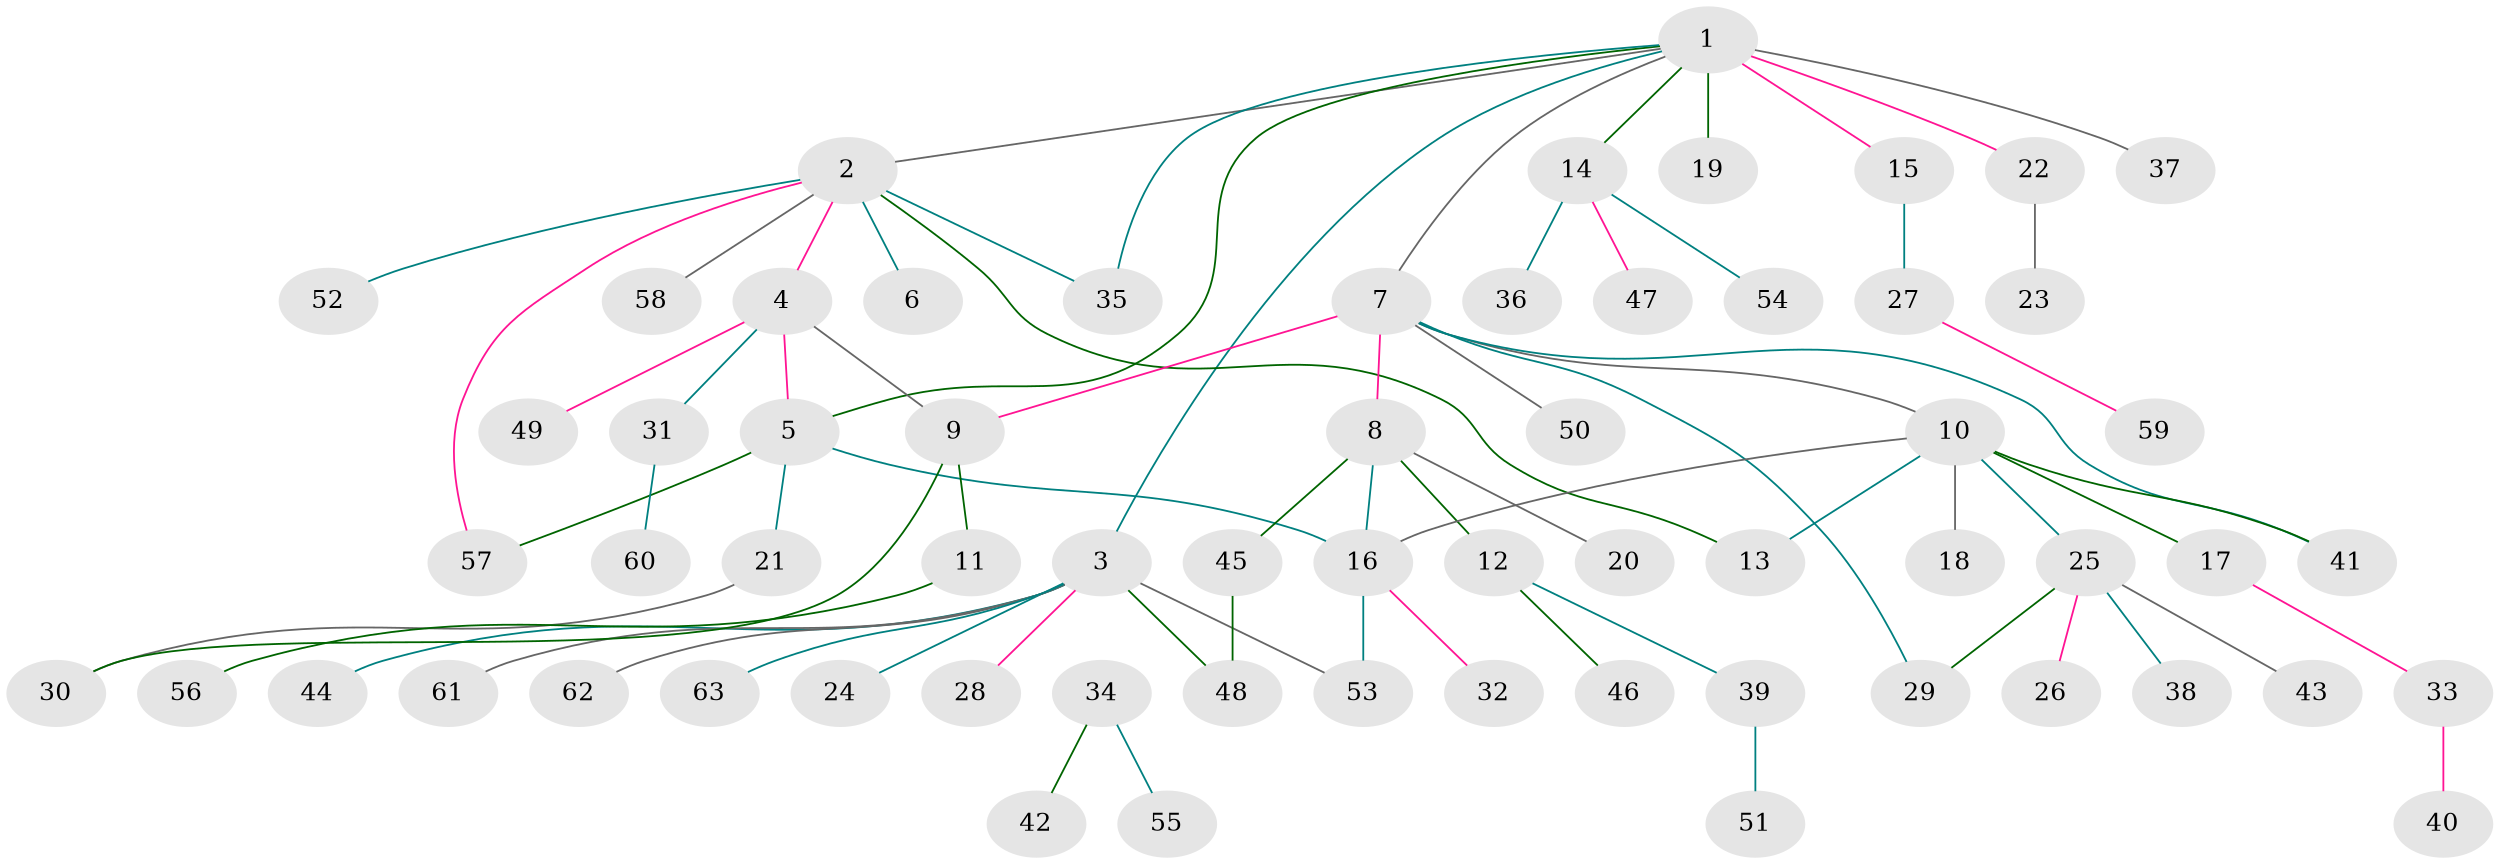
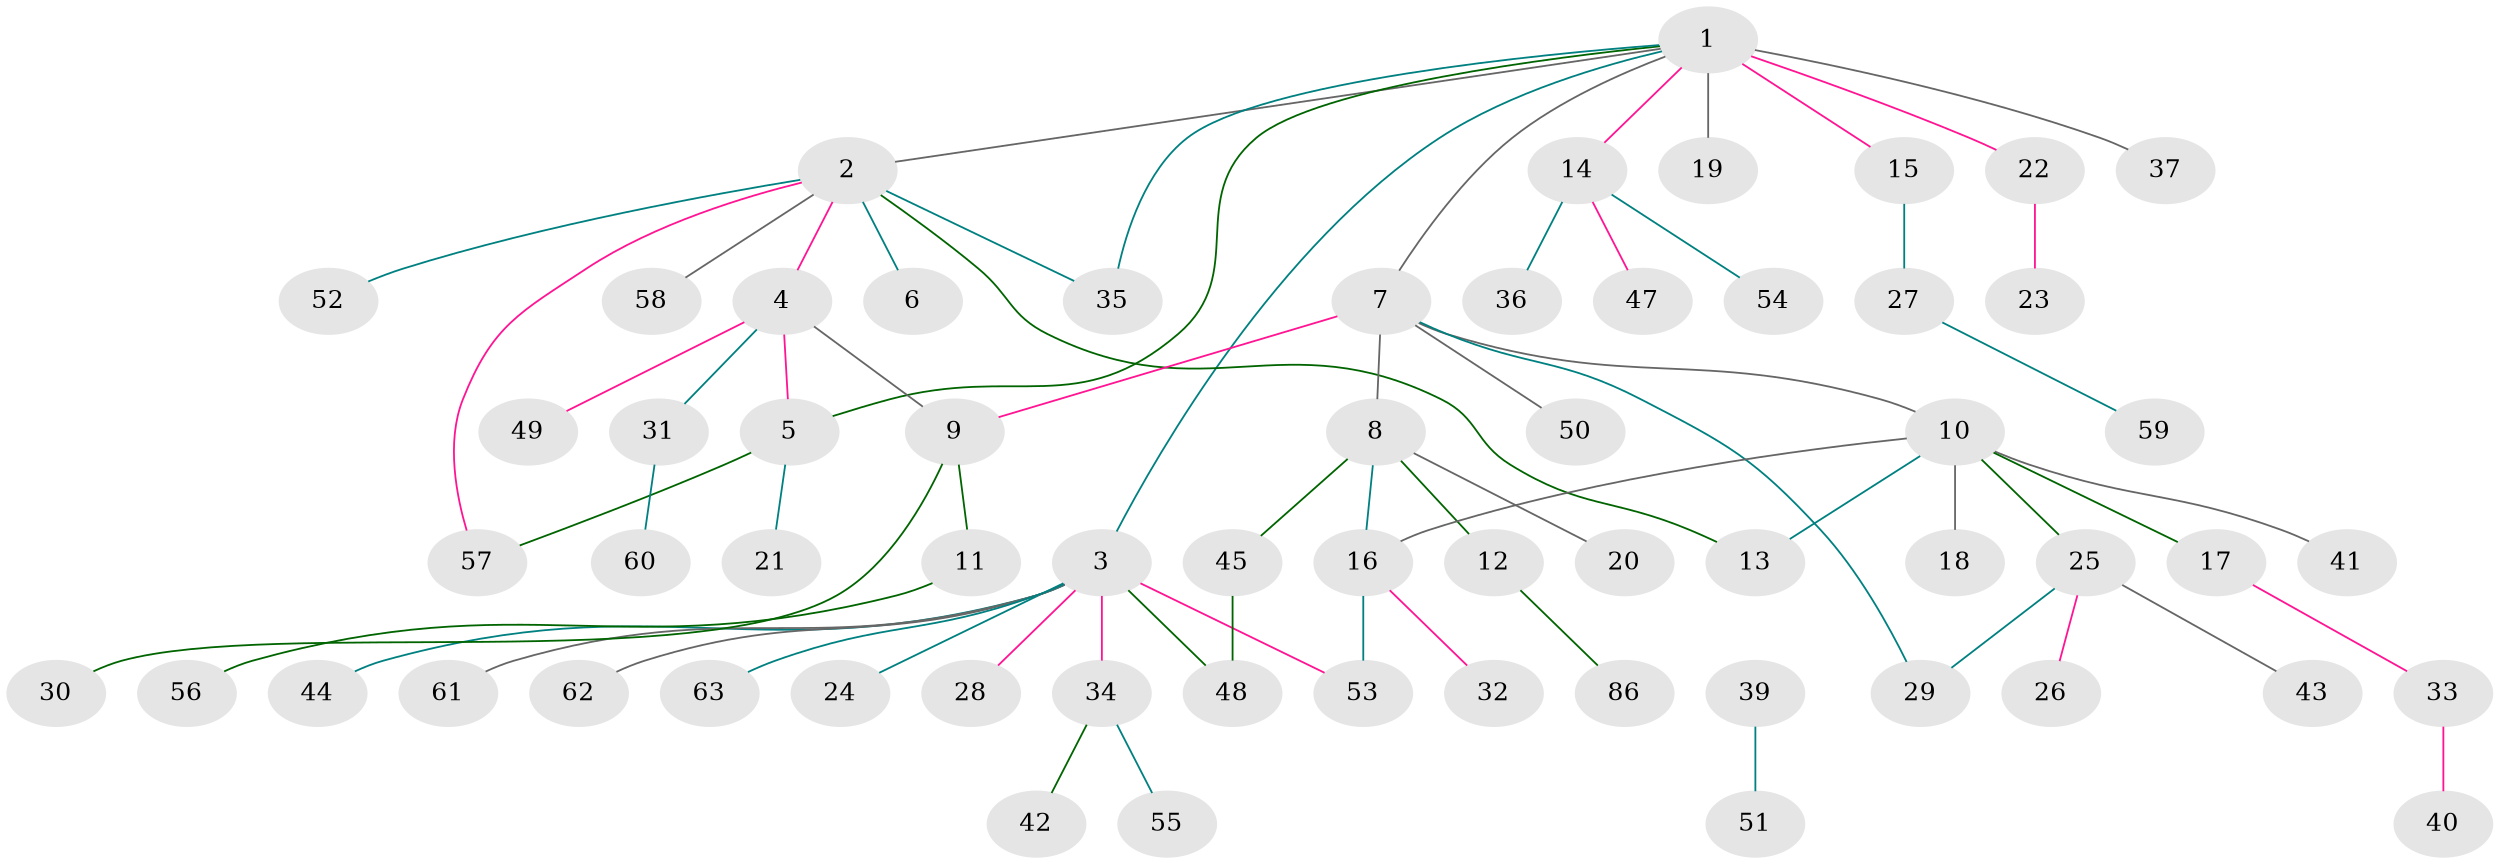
(1643, 105) -> (1643, 105)
(1708, 105) -> (1708, 105)
(2035, 236) -> (2035, 236)
(1885, 357) -> none
(1379, 364) -> (1379, 364)
(2029, 367) -> (2029, 367)
(2104, 486) -> (2152, 496)
(1080, 492) -> none
(2020, 497) -> (2020, 497)
(1219, 621) -> (1219, 621)
(349, 628) -> none
none -> (1102, 628)
(1625, 628) -> none
(2003, 628) -> (2003, 628)
(1625, 693) -> (1625, 693)
(2182, 693) -> none
